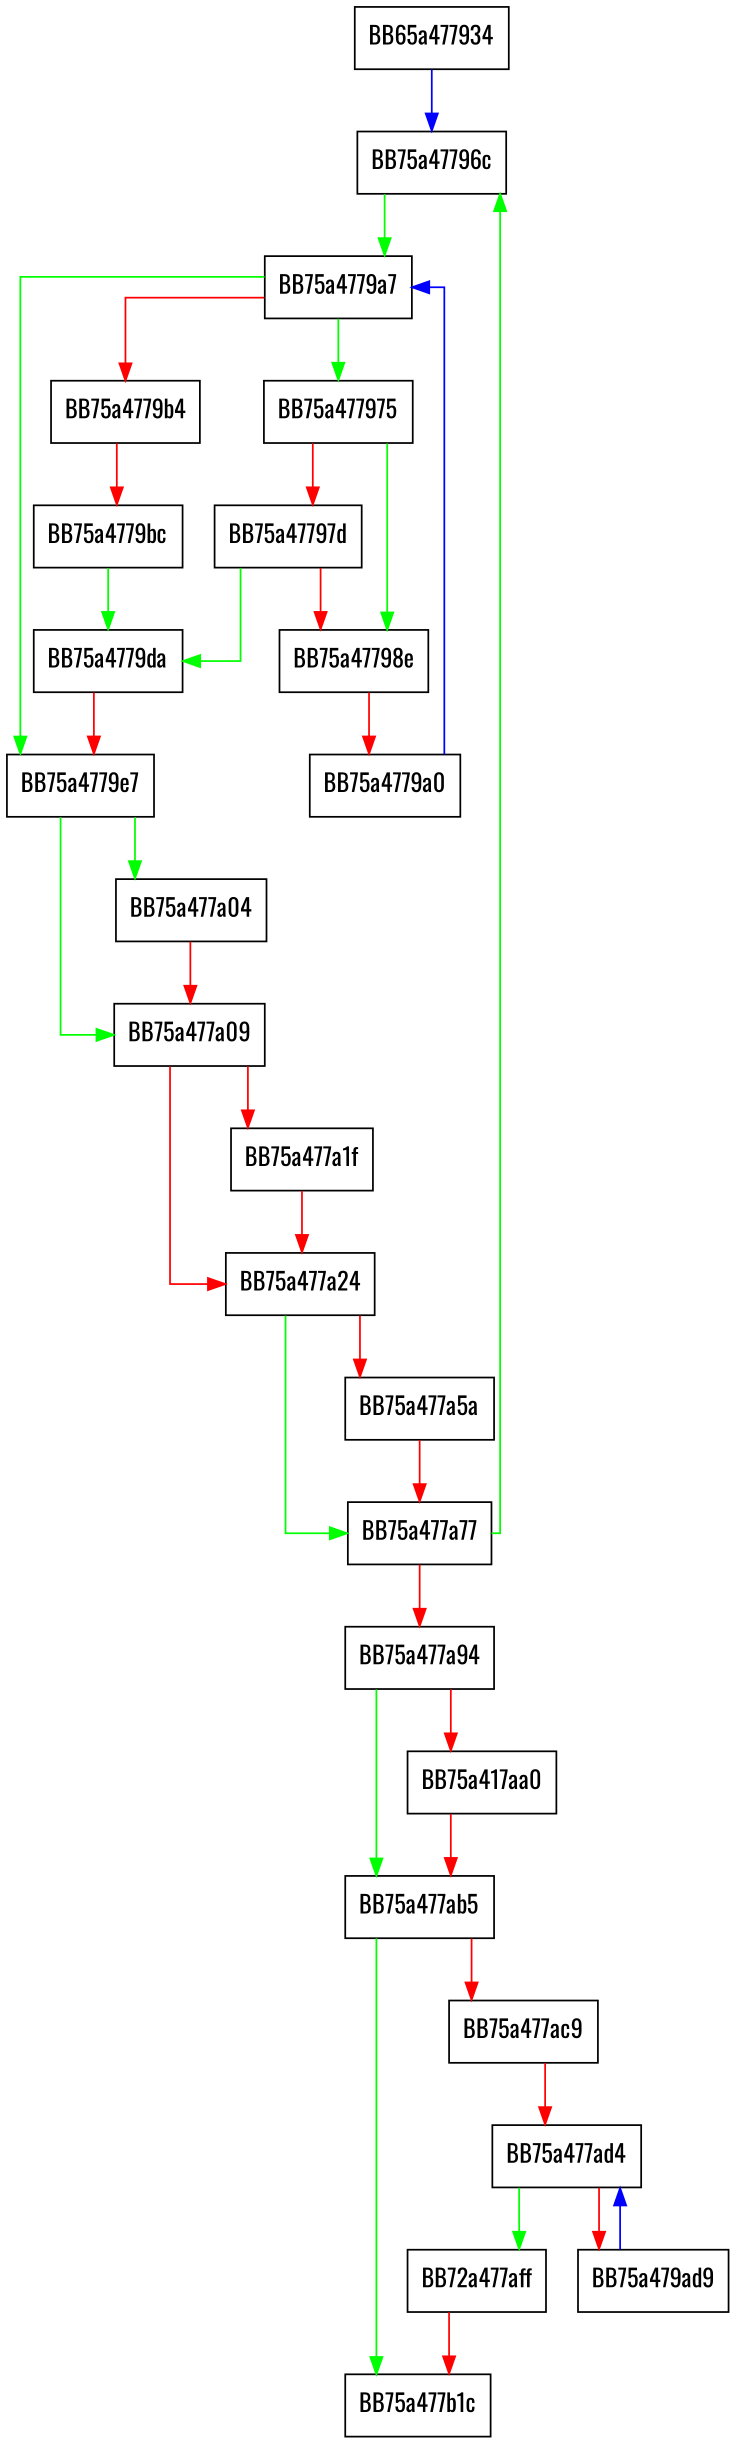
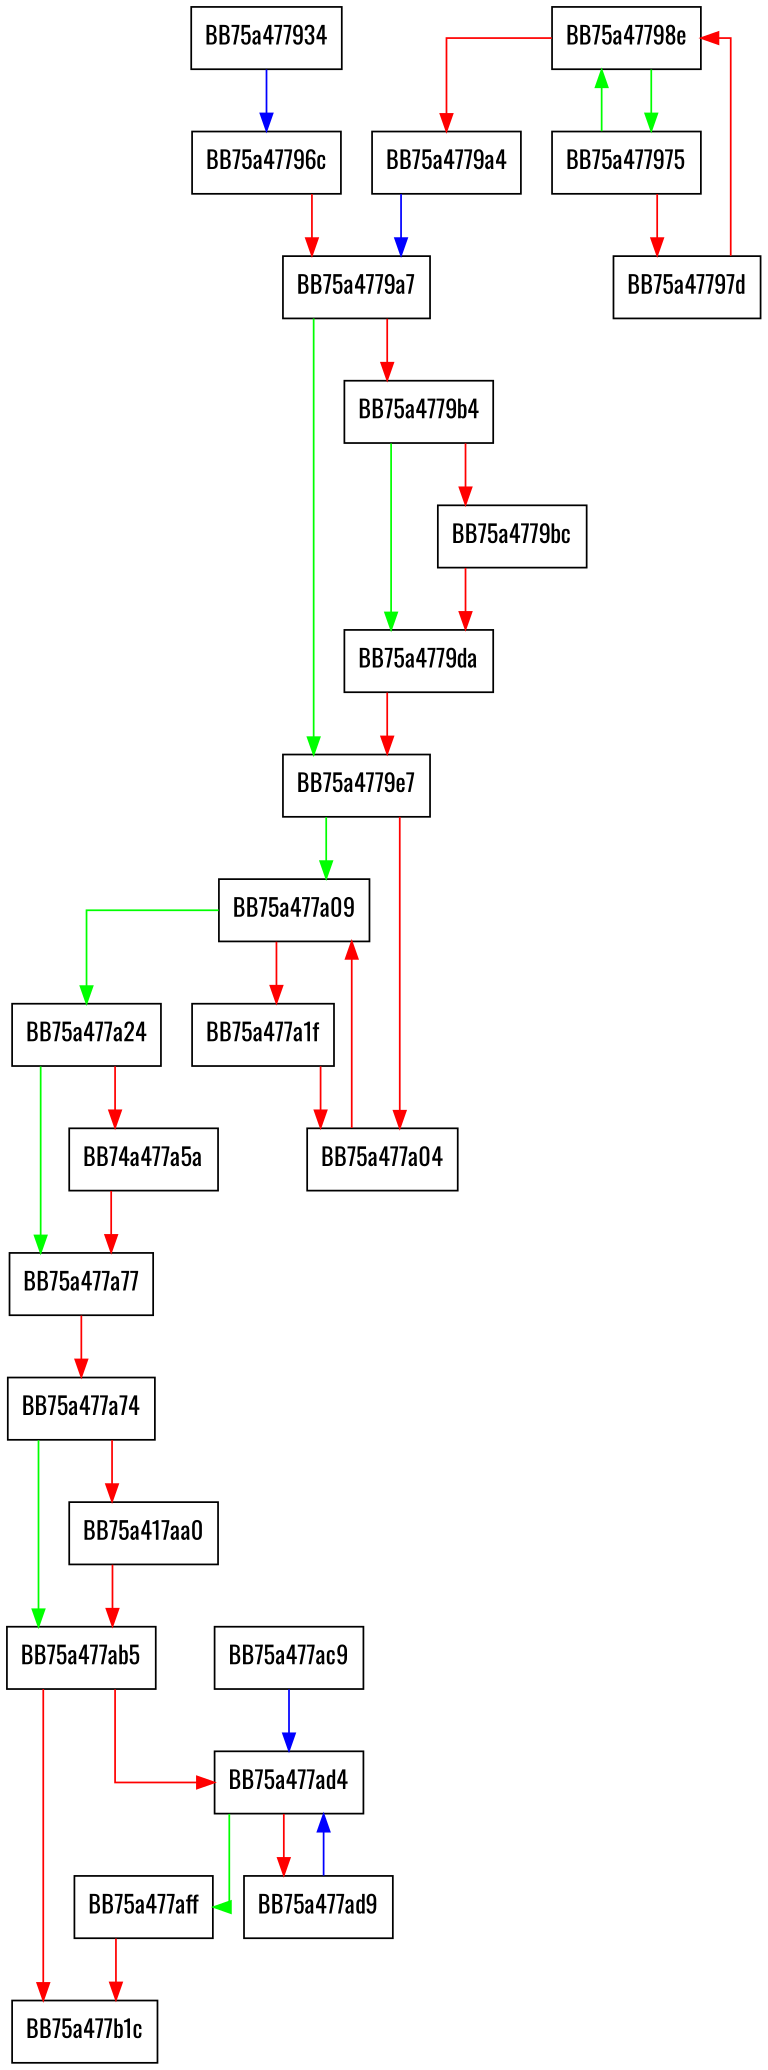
(432, 38) -> (267, 38)
(385, 216) -> (312, 216)
(338, 341) -> (651, 92)
(108, 590) -> (466, 590)
(241, 635) -> (391, 528)
(385, 786) -> (446, 163)
(135, 839) -> (400, 964)
(500, 877) -> none
(170, 1194) -> (115, 910)
(302, 1213) -> (321, 1088)
(420, 1409) -> (144, 1159)
(420, 1658) -> (81, 1409)
(472, 1961) -> (115, 1777)
(545, 2085) -> (289, 1711)
(376, 2148) -> (43, 1836)
(477, 2281) -> (144, 1907)
(653, 2281) -> (318, 1907)
